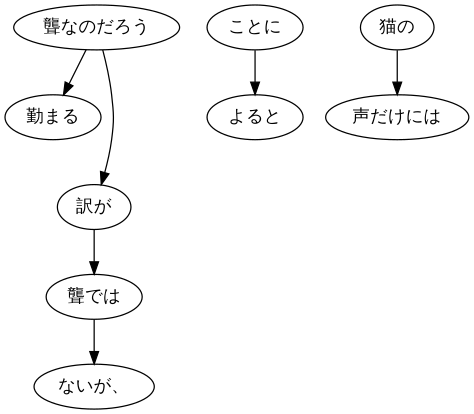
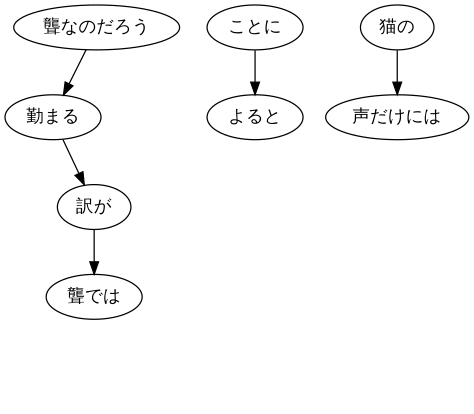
(113, 111) -> (71, 156)
(94, 387) -> none
